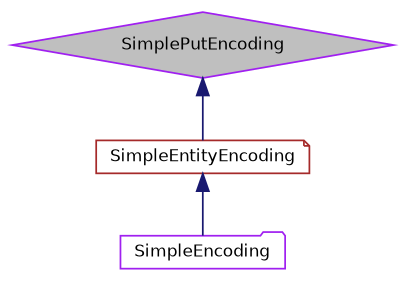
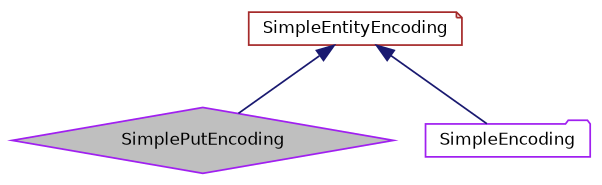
(203, 118) -> (279, 85)
